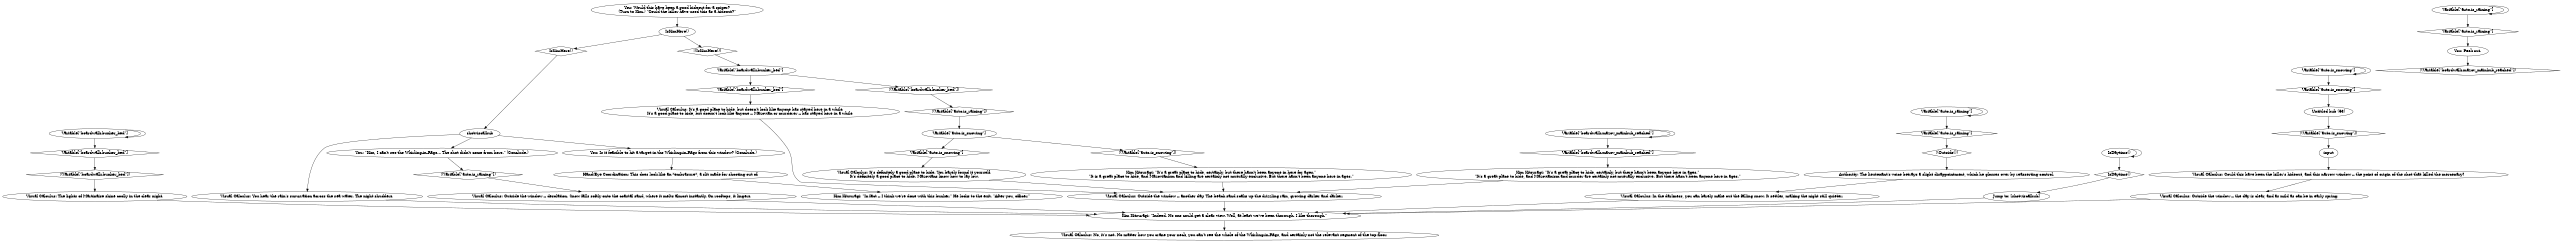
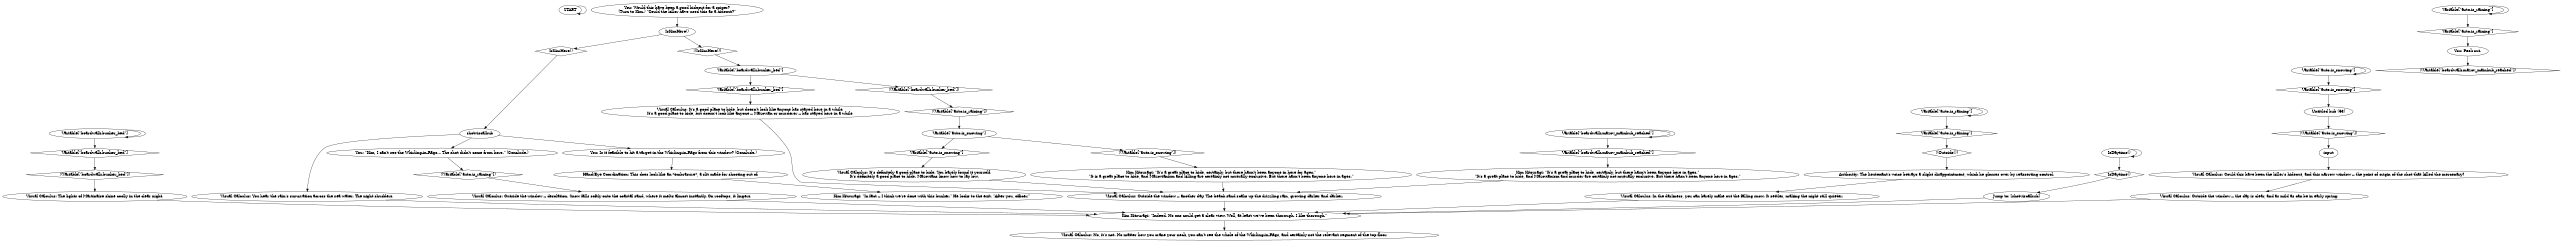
none -> (570, 10)
